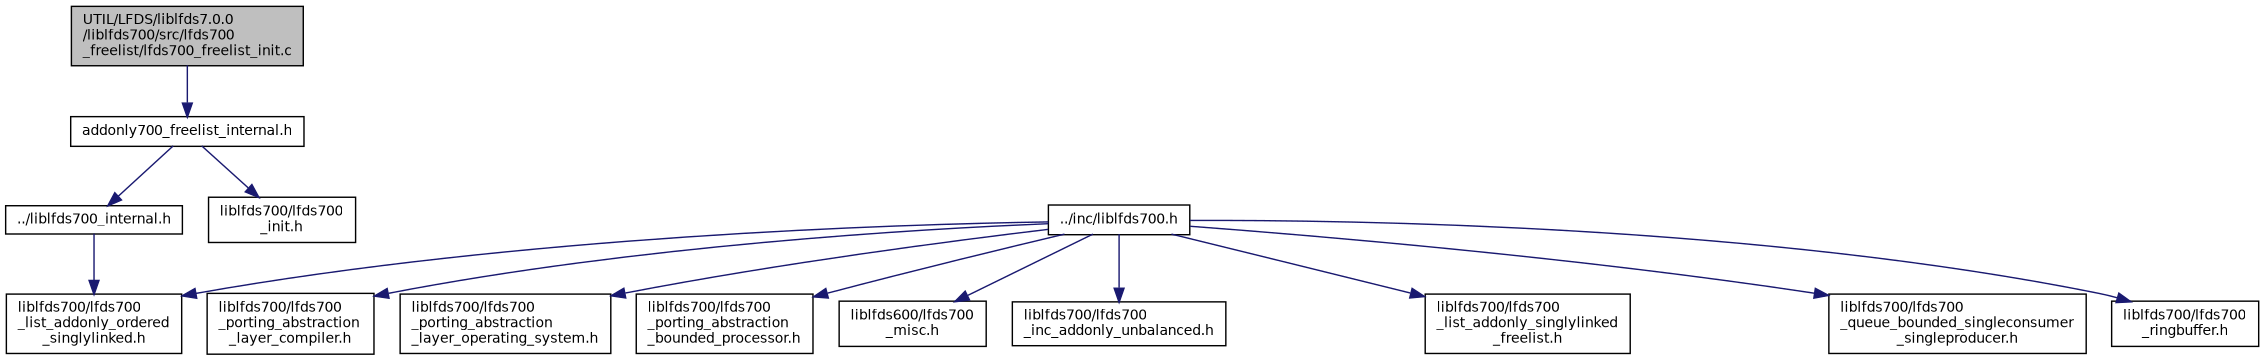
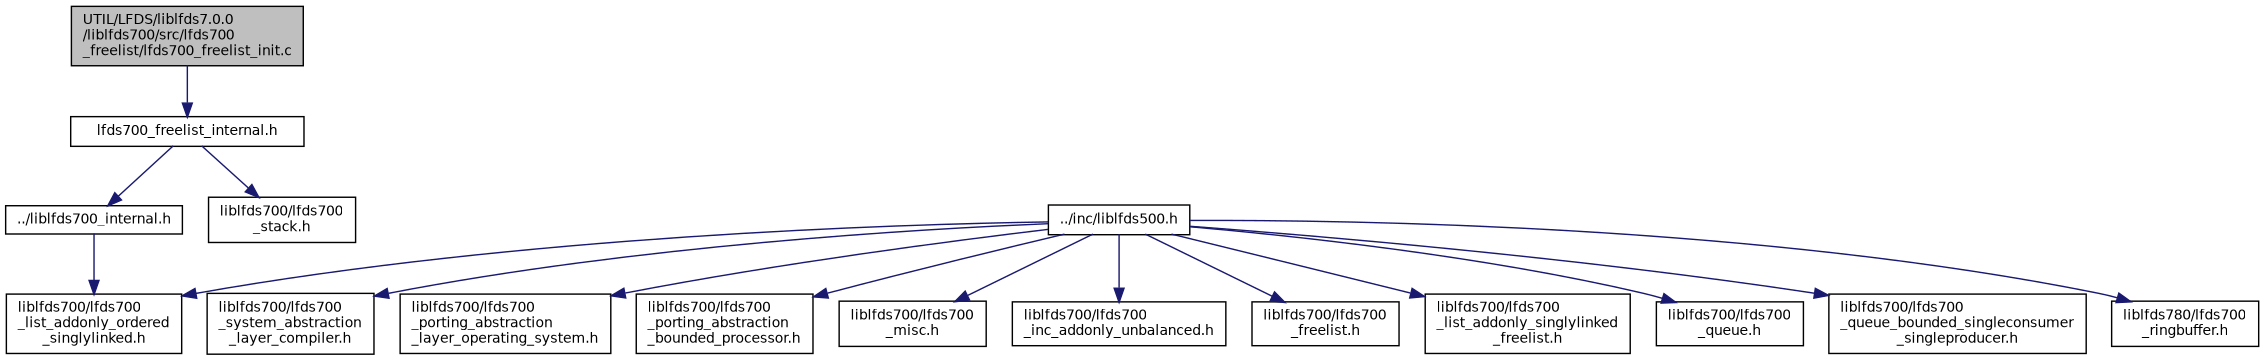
(187, 131) -> (187, 131)
(282, 220) -> (282, 220)
(1119, 220) -> (1119, 220)
(291, 324) -> (291, 324)
(913, 324) -> (913, 324)
none -> (1326, 324)
none -> (1730, 324)
(2185, 324) -> (2185, 324)
